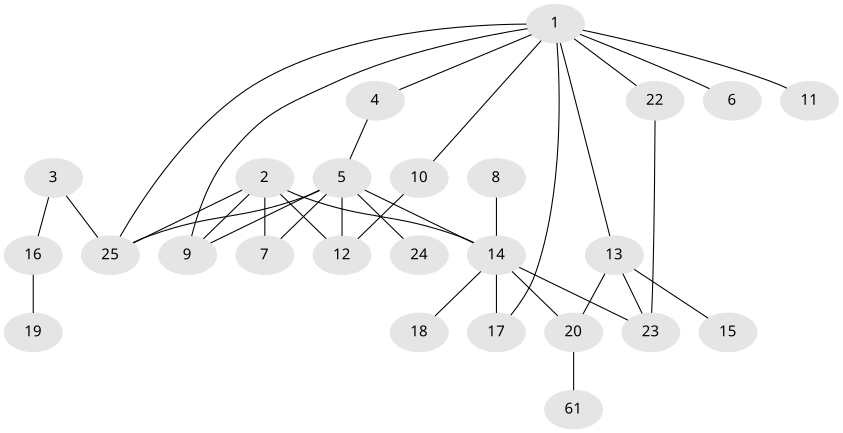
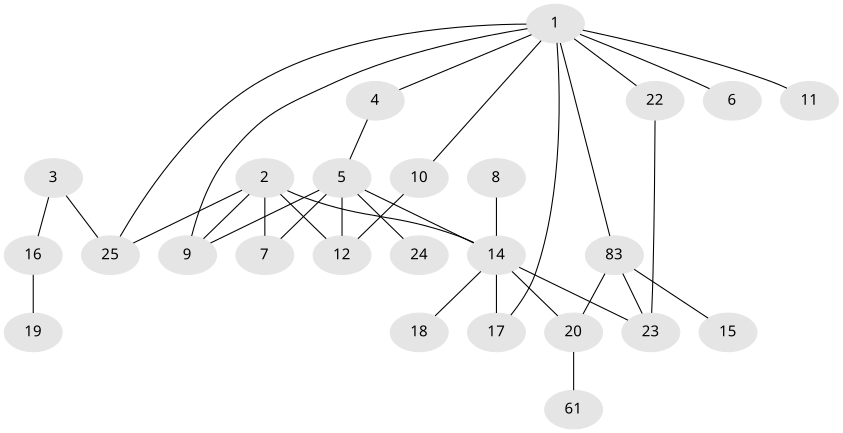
(241, 214) -> none
(614, 255) -> (614, 255)
